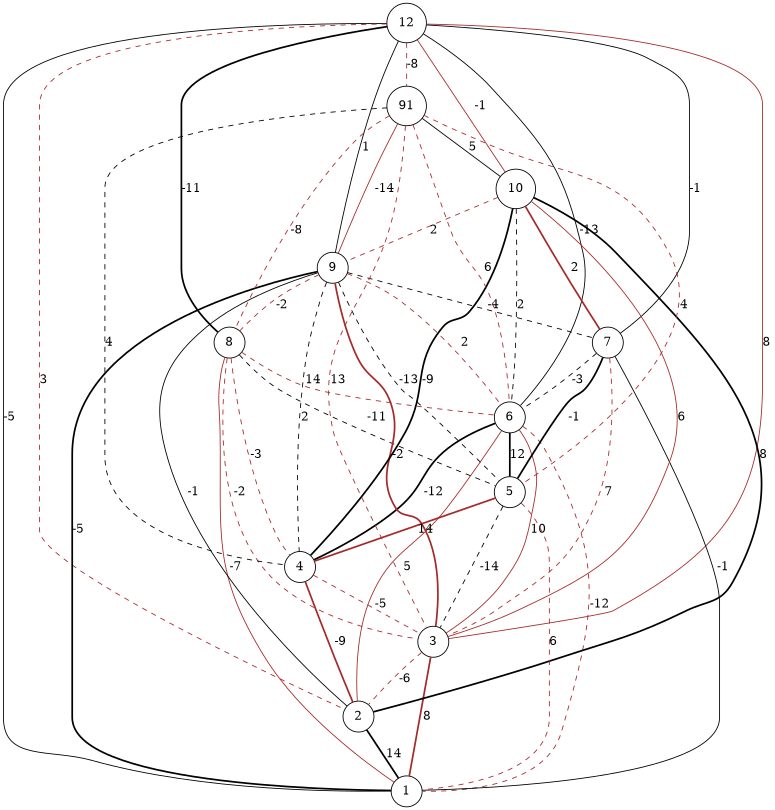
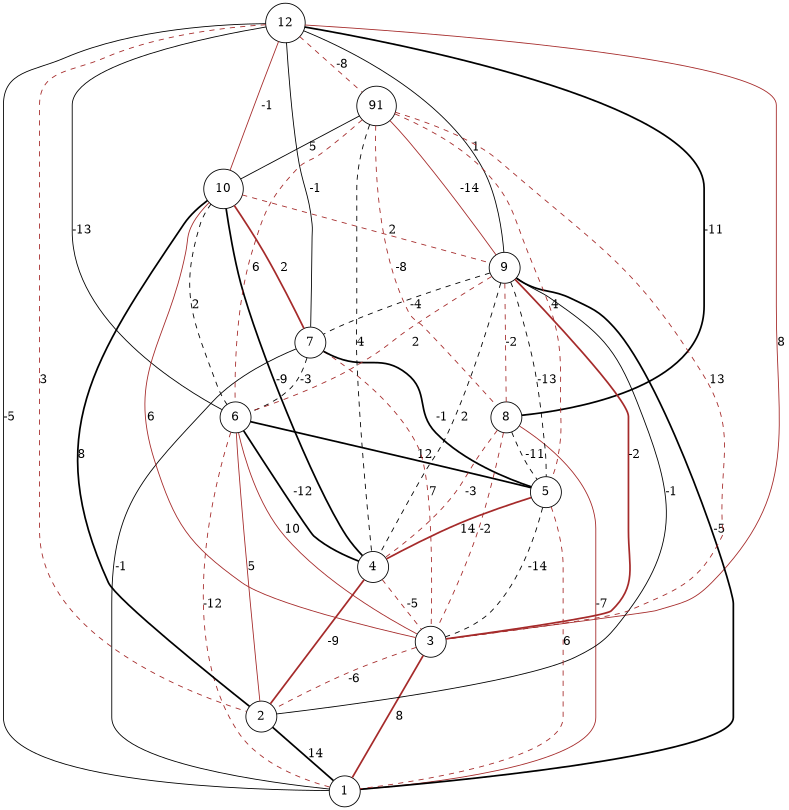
(363, 399) -> none
